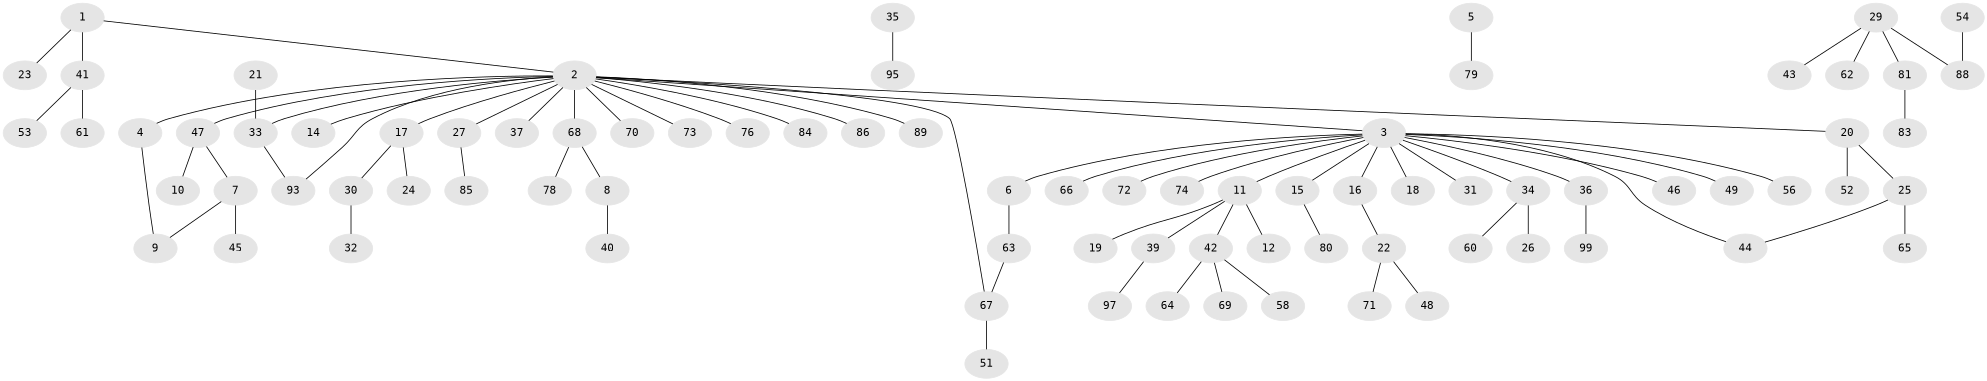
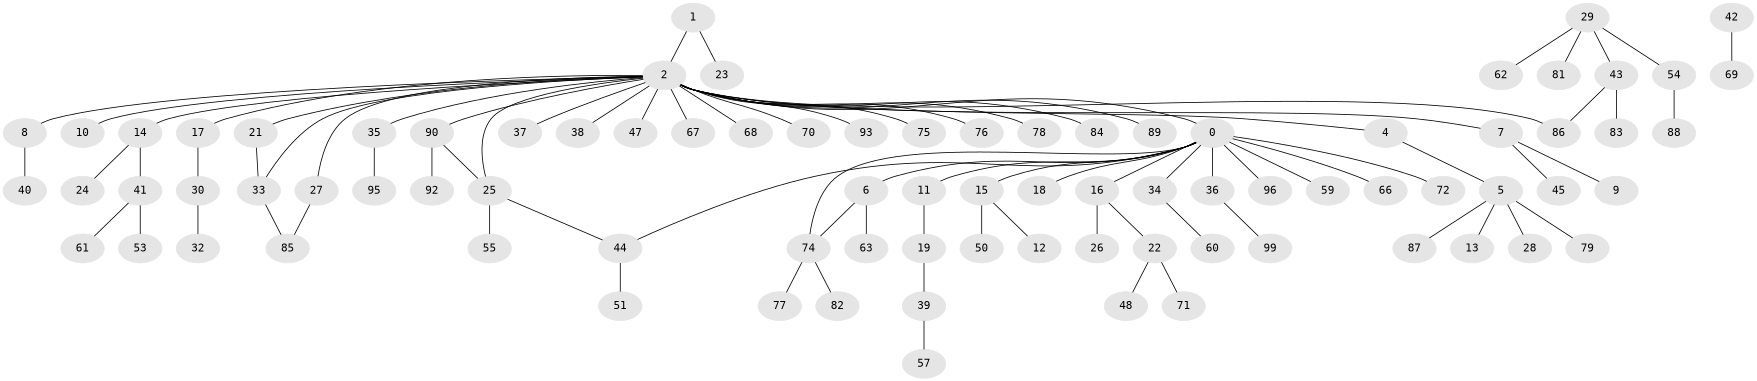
(83, 47) -> (140, 162)
(1919, 47) -> (1631, 47)
none -> (456, 89)
none -> (515, 93)
none -> (1588, 104)
(1905, 104) -> (1616, 104)
none -> (496, 115)
none -> (578, 133)
(690, 133) -> (924, 133)
(1384, 133) -> (1213, 133)
(1847, 133) -> (432, 133)
(188, 162) -> (233, 100)
(217, 162) -> (1220, 113)
(274, 162) -> (273, 220)
(405, 162) -> (111, 162)
(562, 162) -> (852, 104)
(591, 162) -> (235, 95)
(147, 191) -> (1443, 162)
(1471, 191) -> none
(1674, 191) -> (1270, 191)
(1732, 191) -> none
(1790, 191) -> (1328, 191)
(1847, 191) -> (432, 191)
none -> (838, 220)
(1196, 220) -> (924, 277)
(1225, 220) -> none
(1254, 220) -> (1010, 220)
(1528, 220) -> (1097, 220)
(1326, 248) -> (982, 248)
none -> (1414, 248)
none -> (1472, 248)
none -> (1530, 248)
(1905, 248) -> (490, 248)
(998, 277) -> none
none -> (780, 306)
none -> (837, 306)
(1110, 306) -> (924, 364)
(1168, 306) -> none
(1283, 306) -> none
(987, 335) -> (620, 277)
